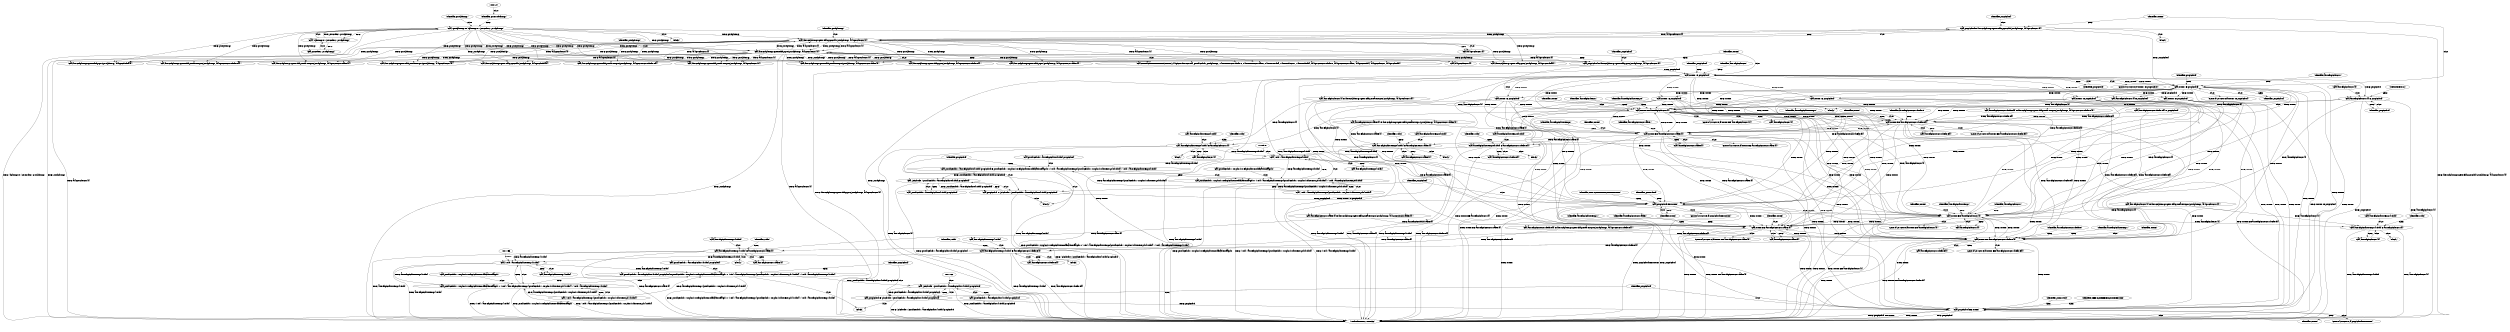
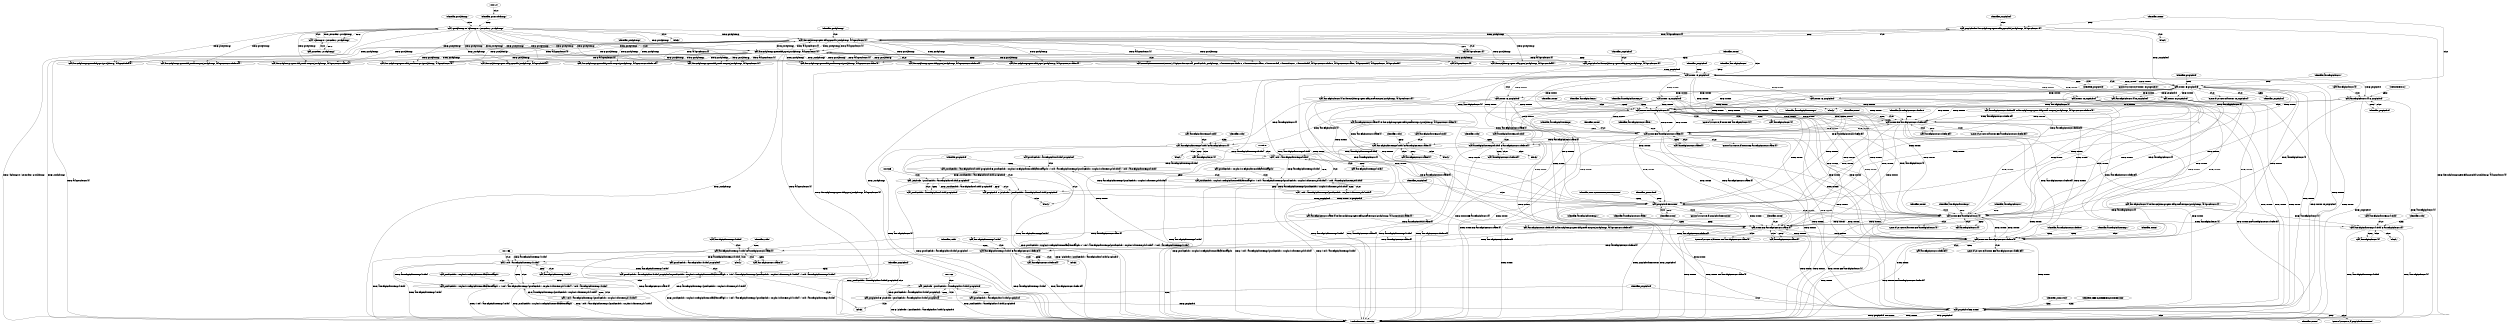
(2156, 110) -> none
none -> (887, 169)
(509, 257) -> (509, 257)
